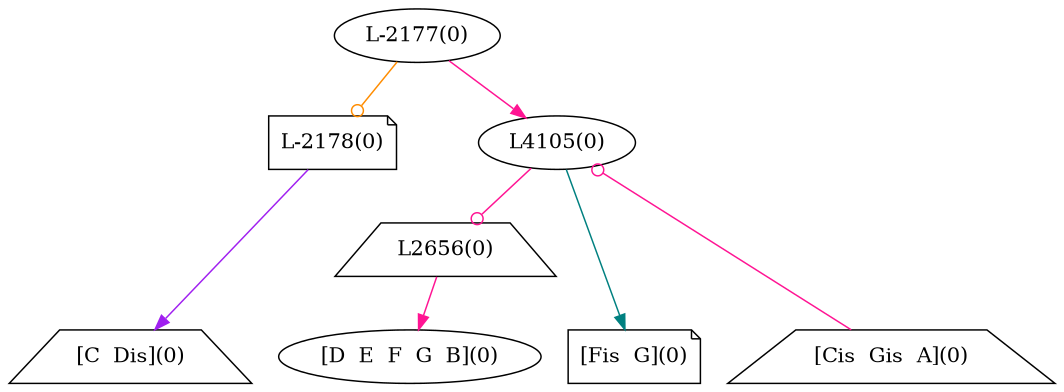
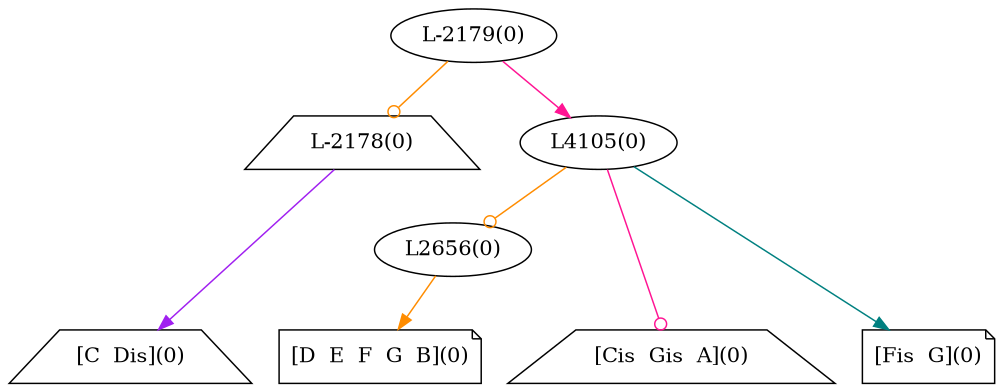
(417, 36) -> (474, 36)
(333, 143) -> (362, 143)
(507, 191) -> (531, 193)
(446, 250) -> (453, 250)
(727, 251) -> (633, 244)
(430, 296) -> (421, 296)
(410, 357) -> (380, 357)
